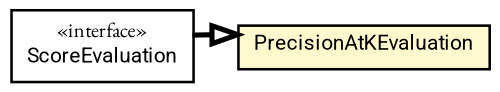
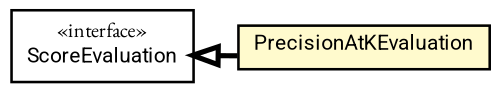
(202, 35) -> (228, 56)
